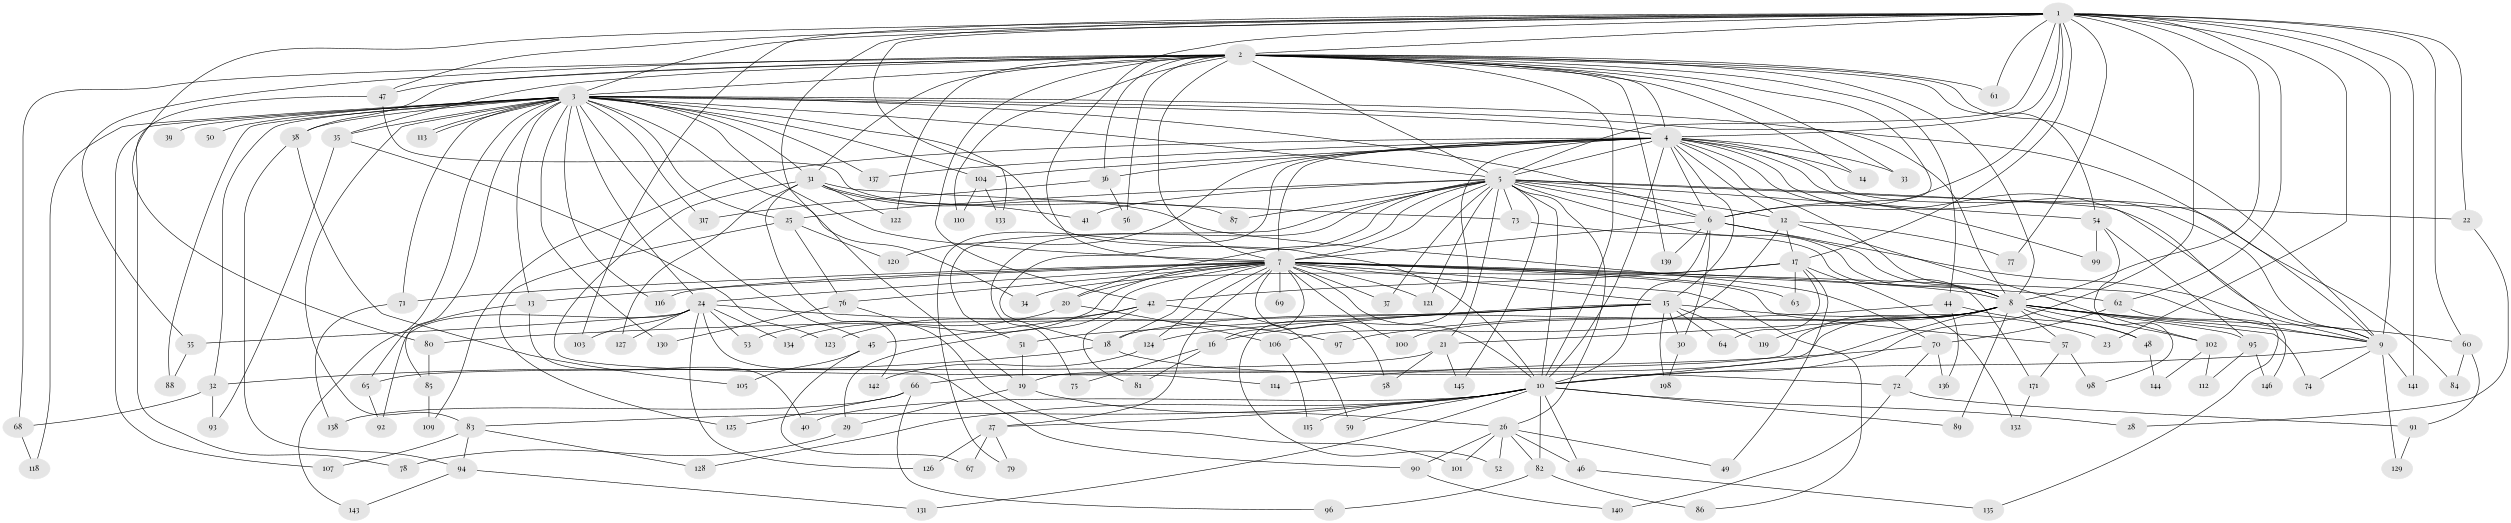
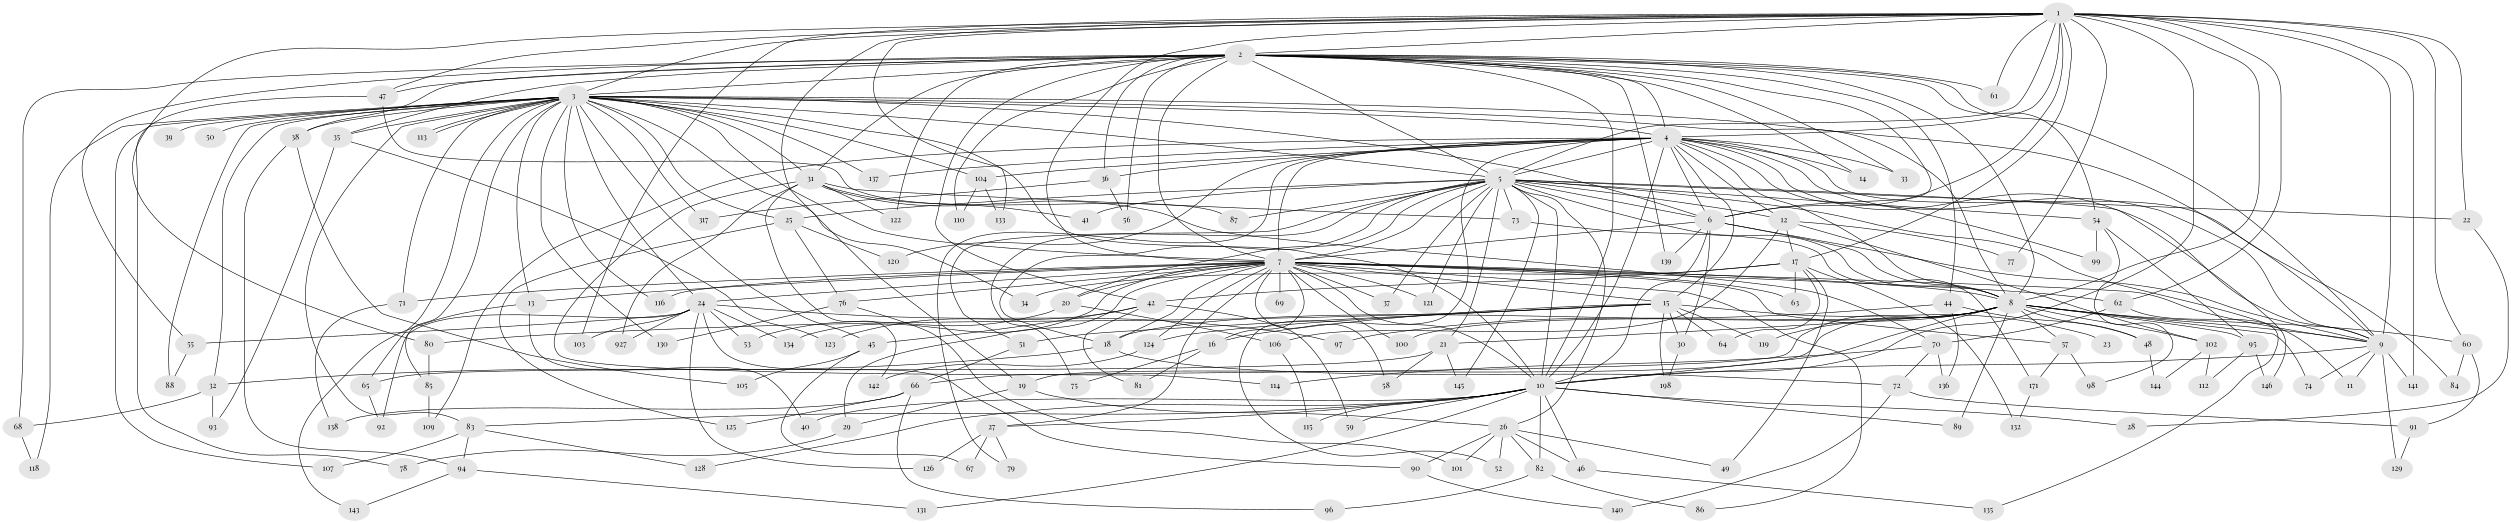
(2347, 139) -> none
(621, 344) -> (621, 344)
(1022, 362) -> (969, 365)
none -> (2350, 386)
